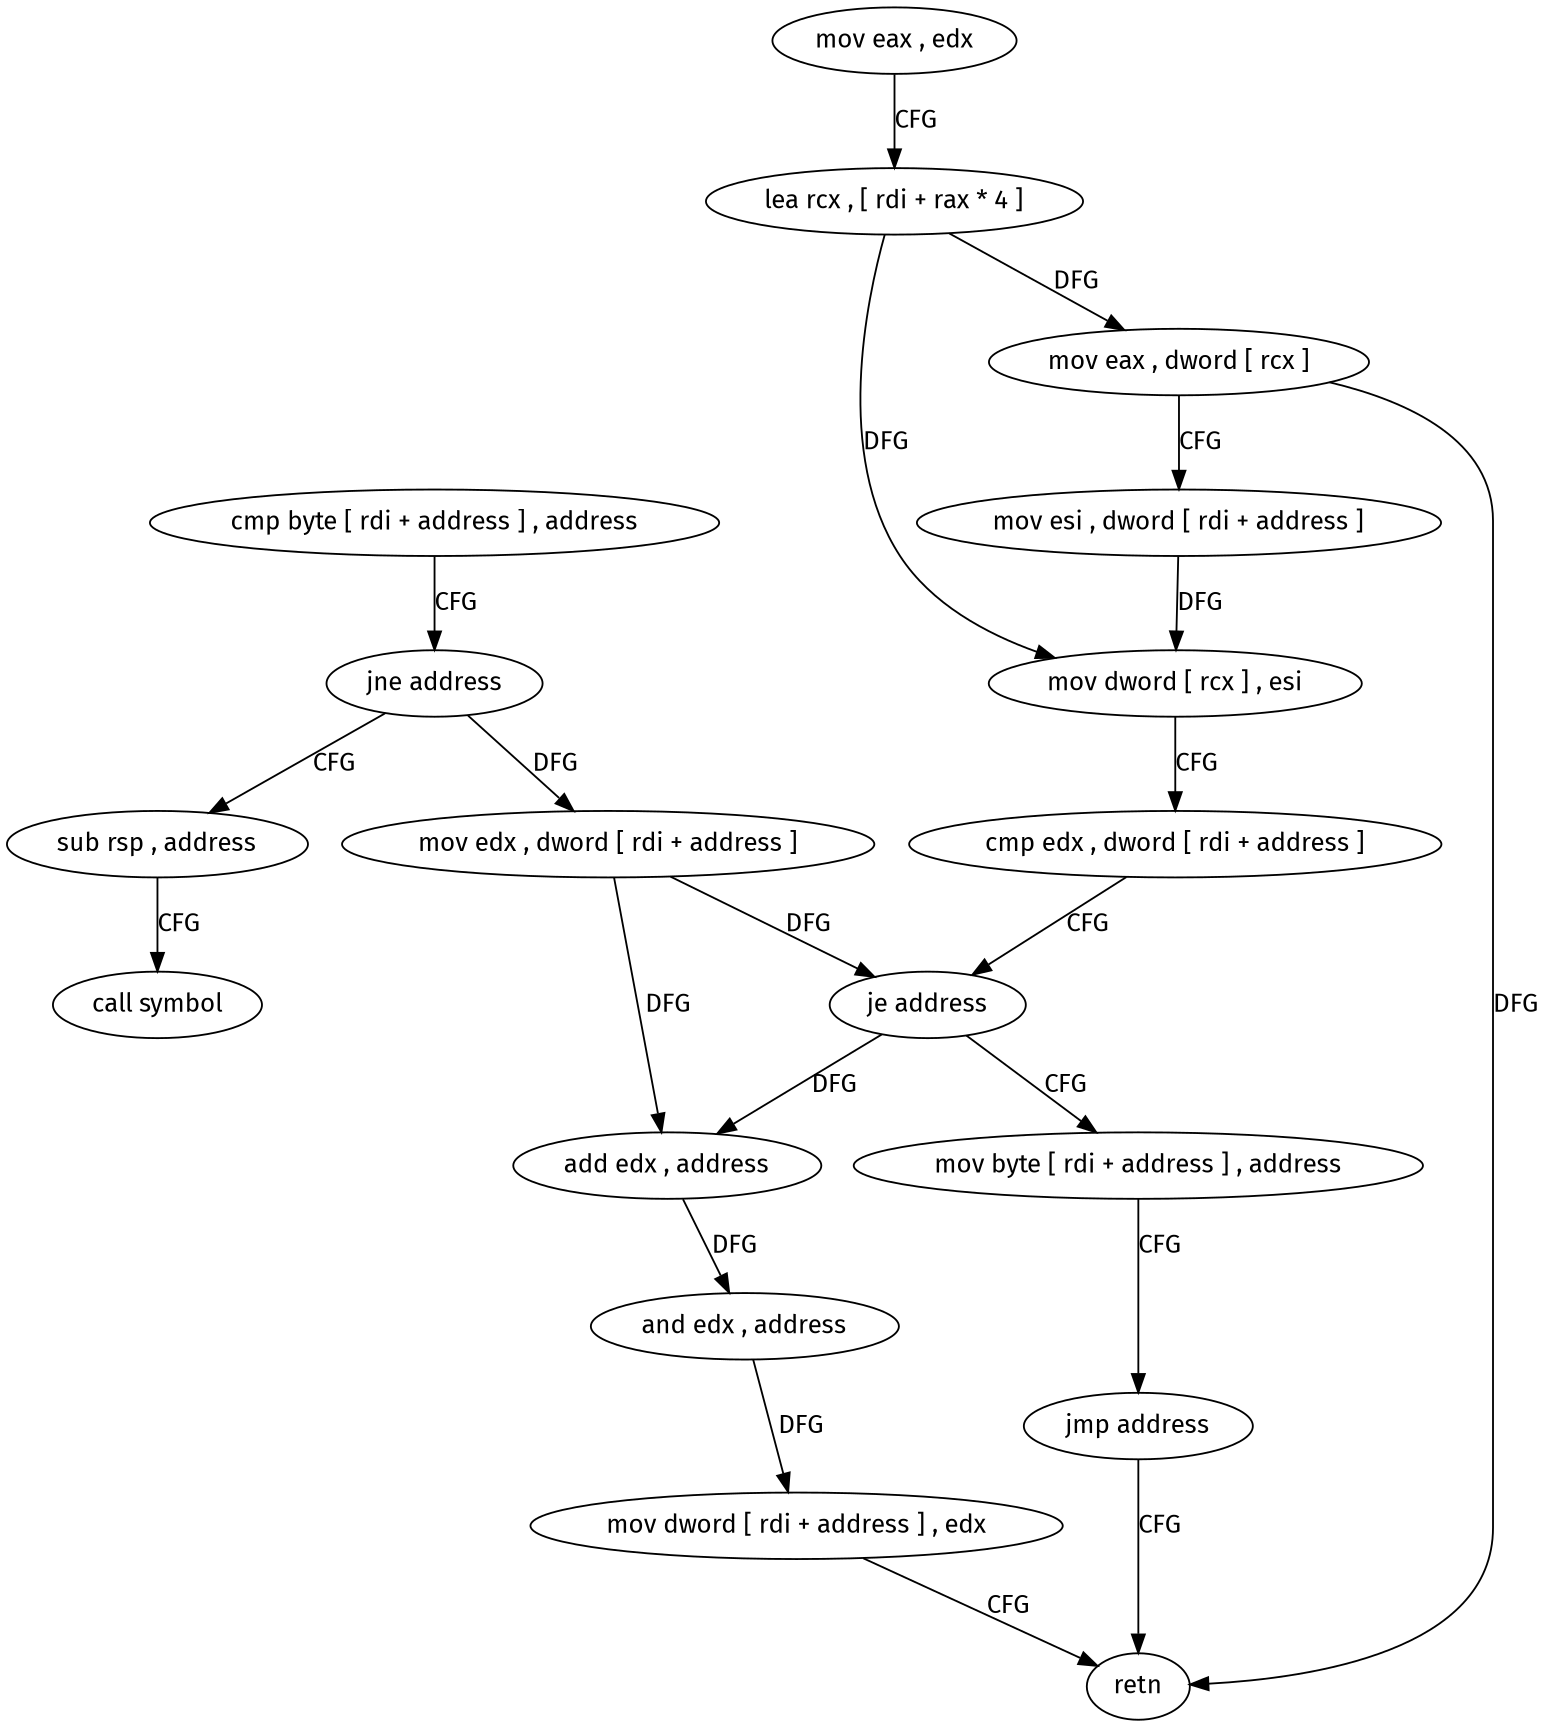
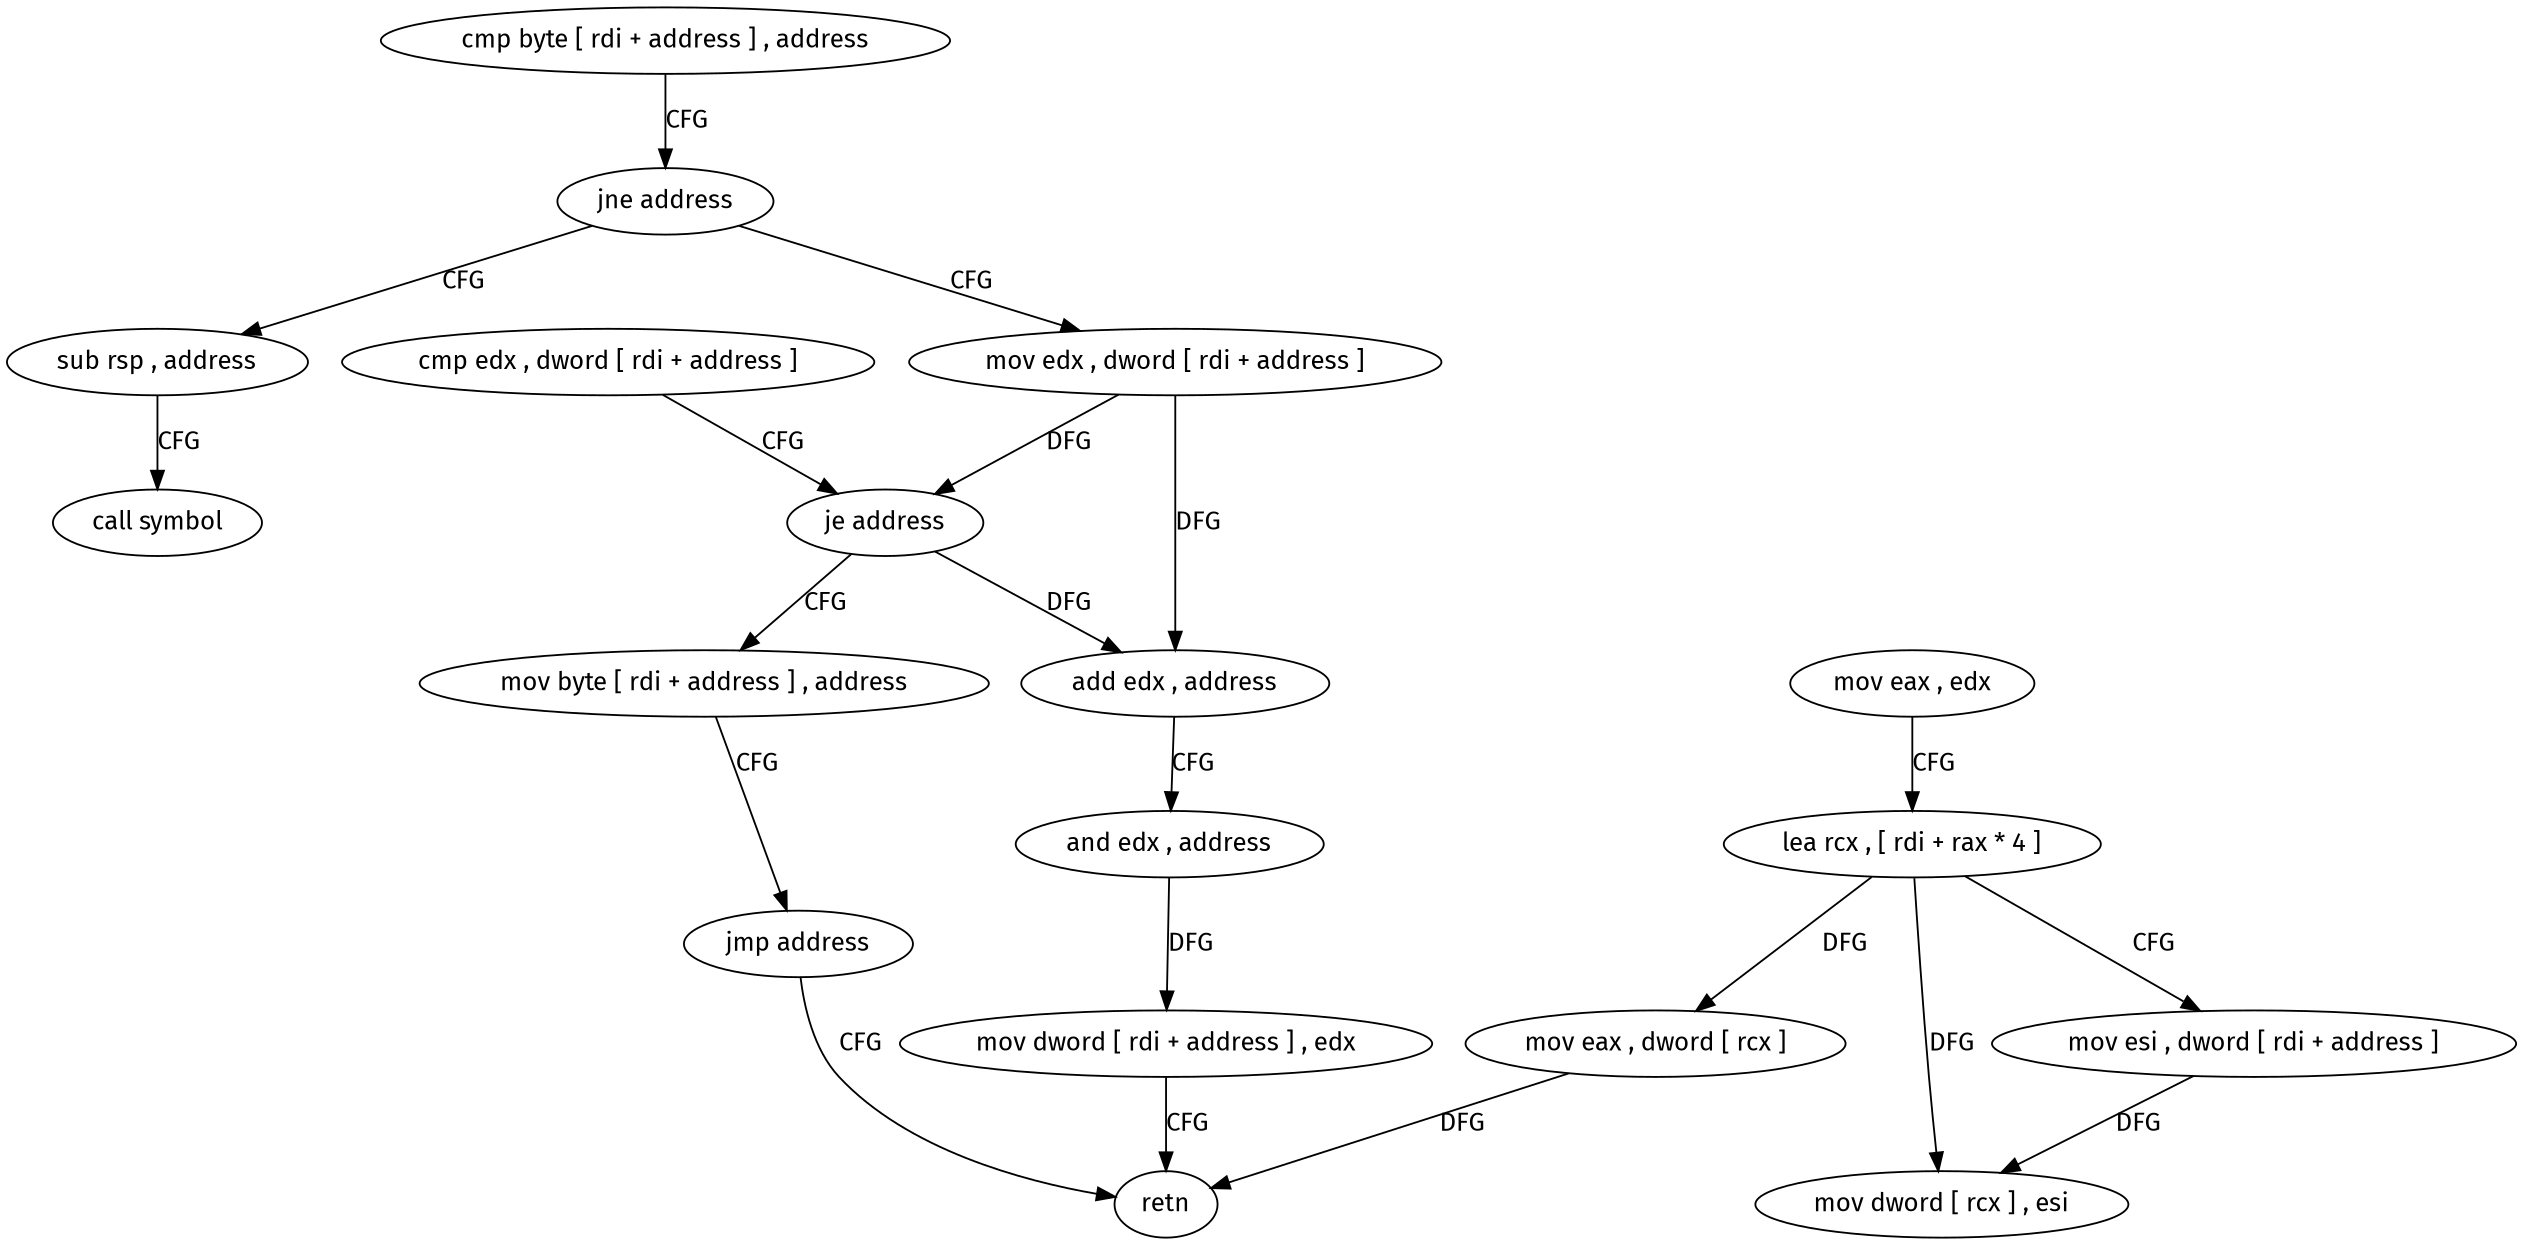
(1179, 433) -> (2074, 939)
(1175, 755) -> none
(556, 764) -> (972, 282)
(735, 1246) -> (1194, 764)
